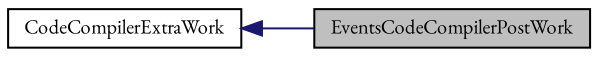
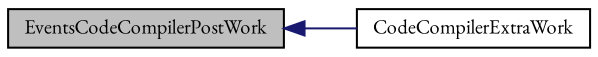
(288, 28) -> (331, 28)
